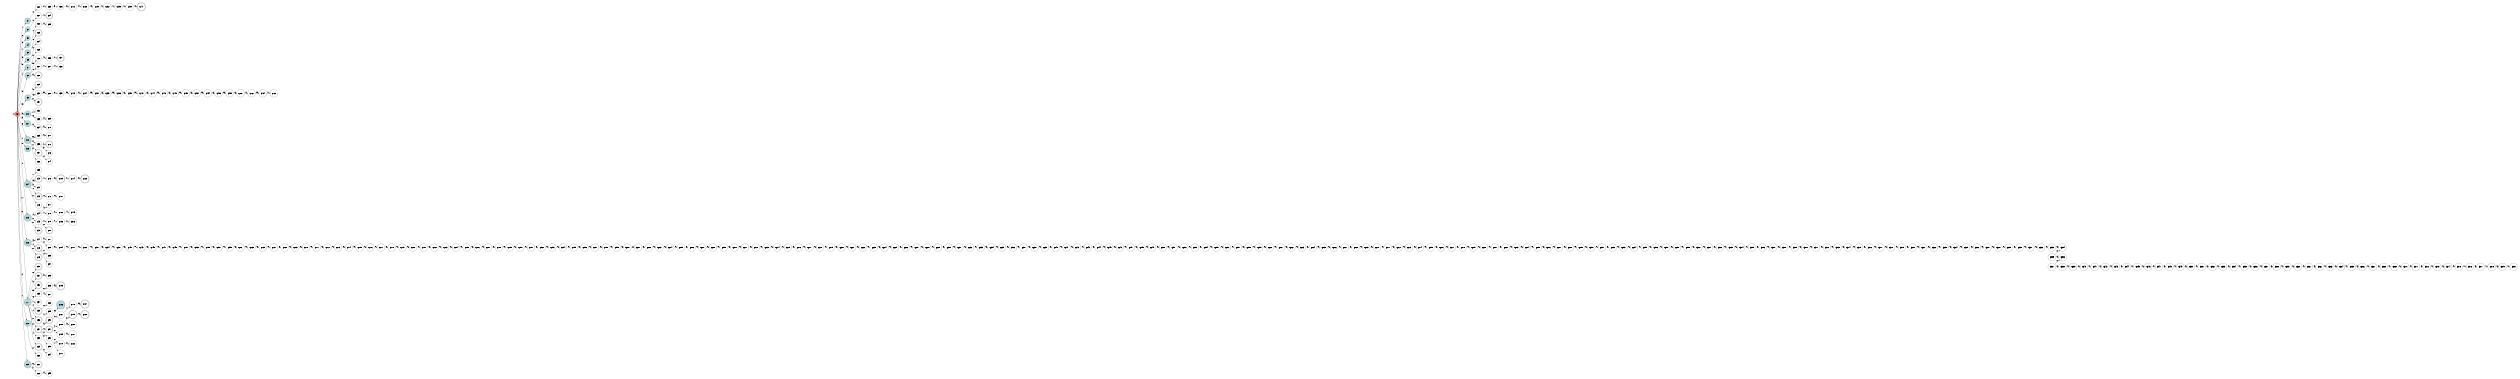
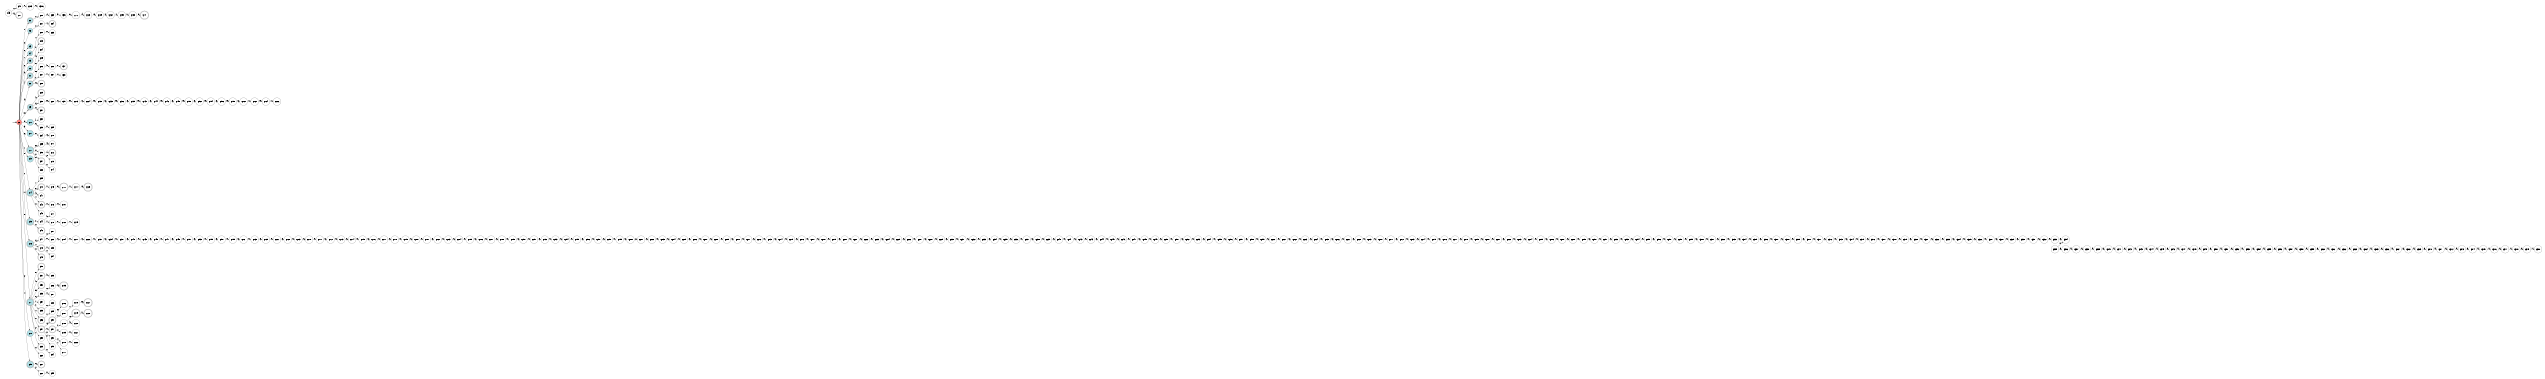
(33, 220) -> none
(2057, 262) -> (2070, 249)
(61, 305) -> (64, 303)
